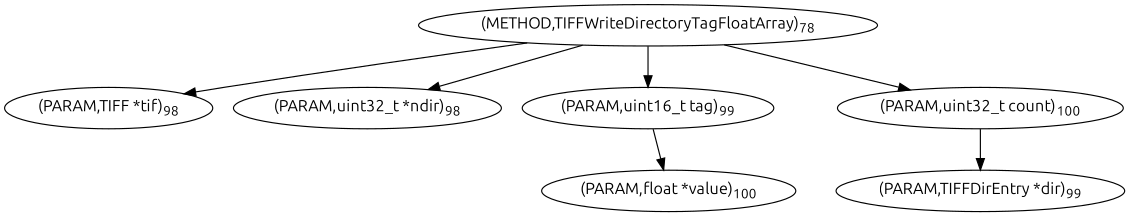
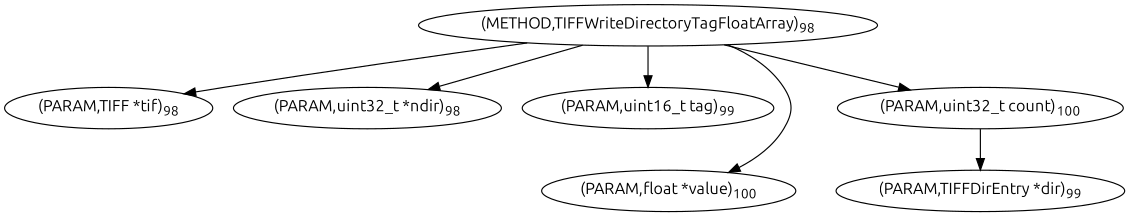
(807, 24) -> (807, 24)
(657, 144) -> (790, 102)
